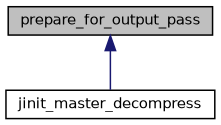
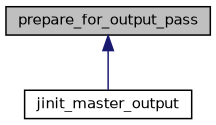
(110, 104) -> (108, 104)
